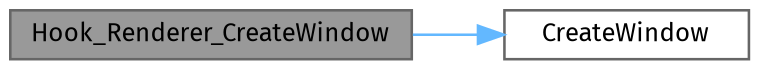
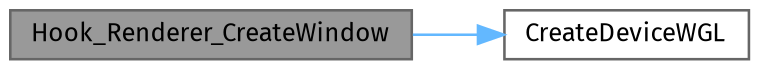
(627, 35) -> (627, 35)
